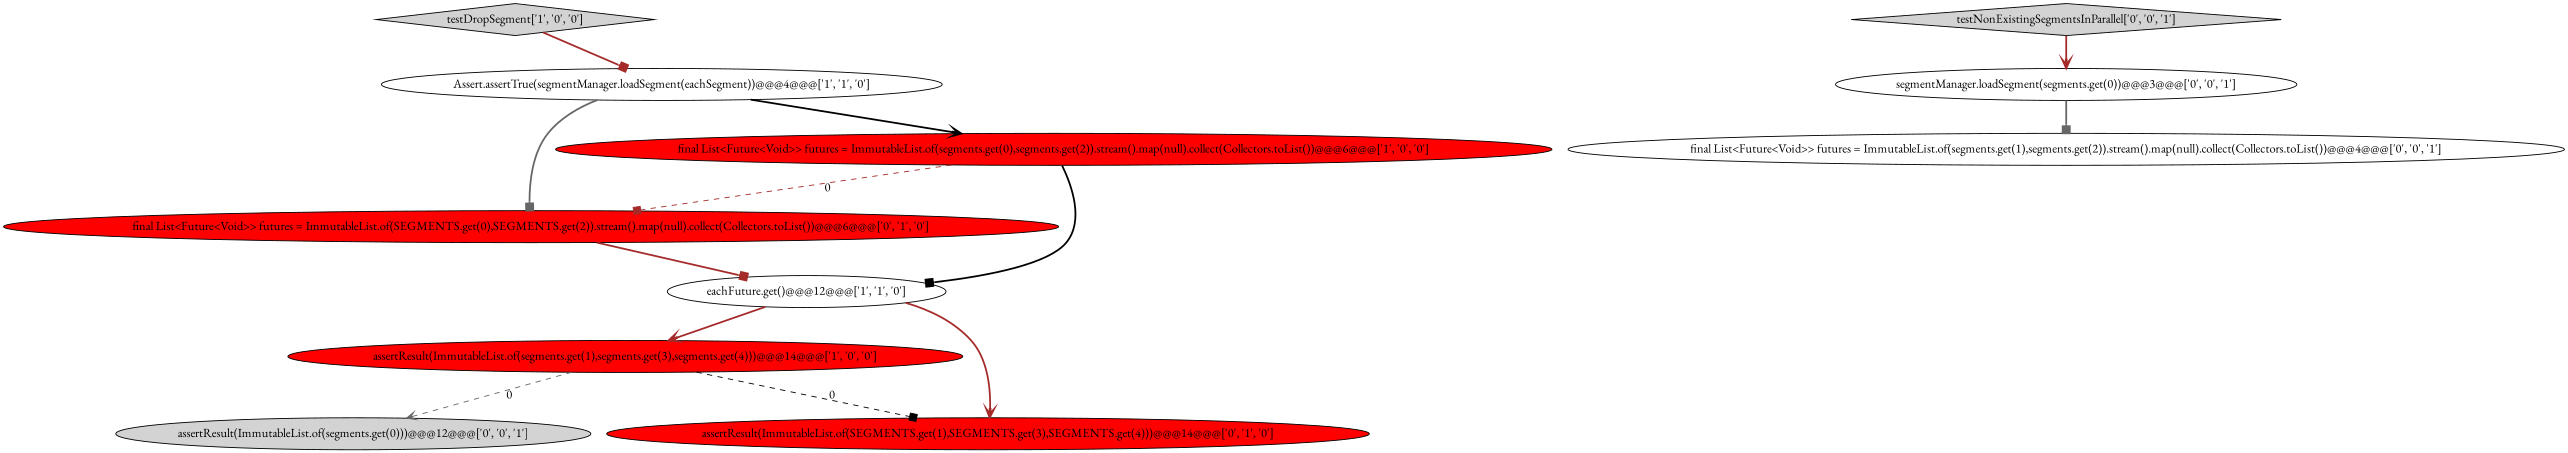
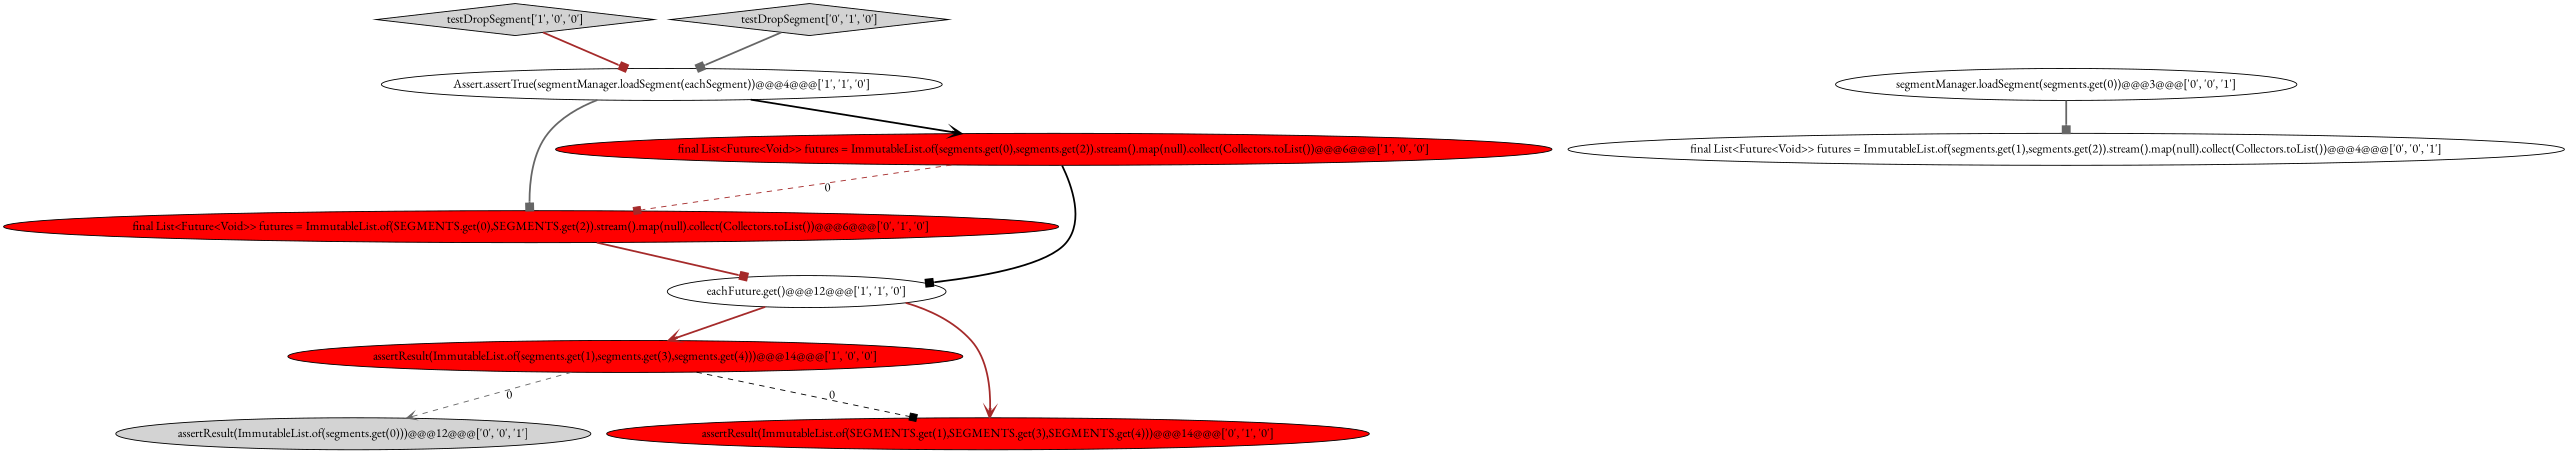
none -> (809, 20)
(2066, 20) -> none
